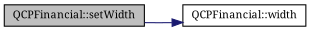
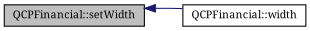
(158, 23) -> (169, 8)
